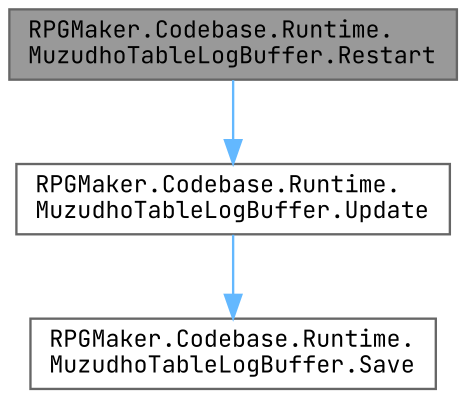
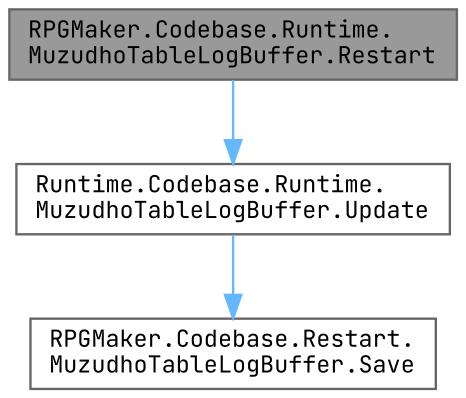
(233, 199) -> (233, 199)
(233, 354) -> (233, 354)
